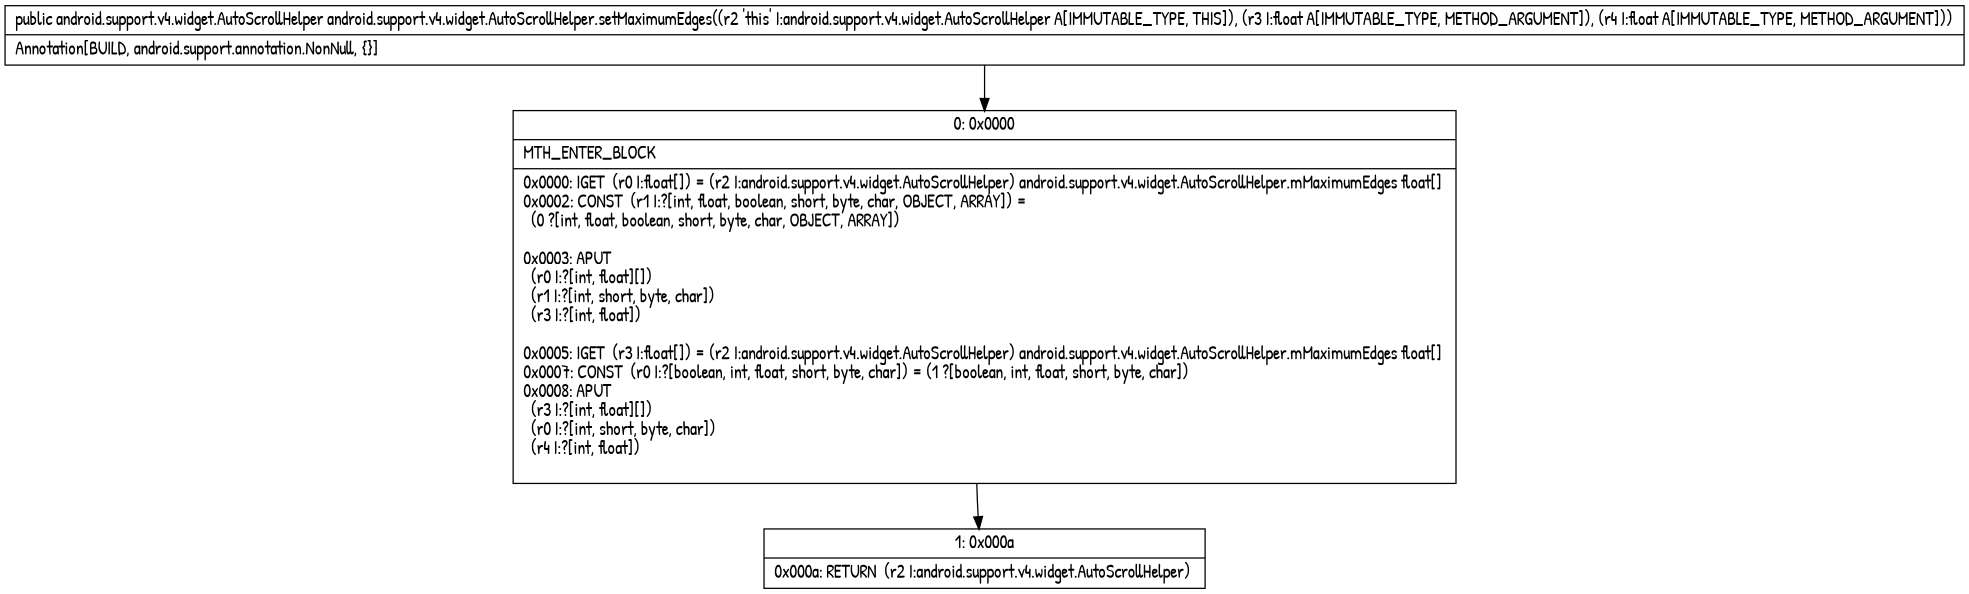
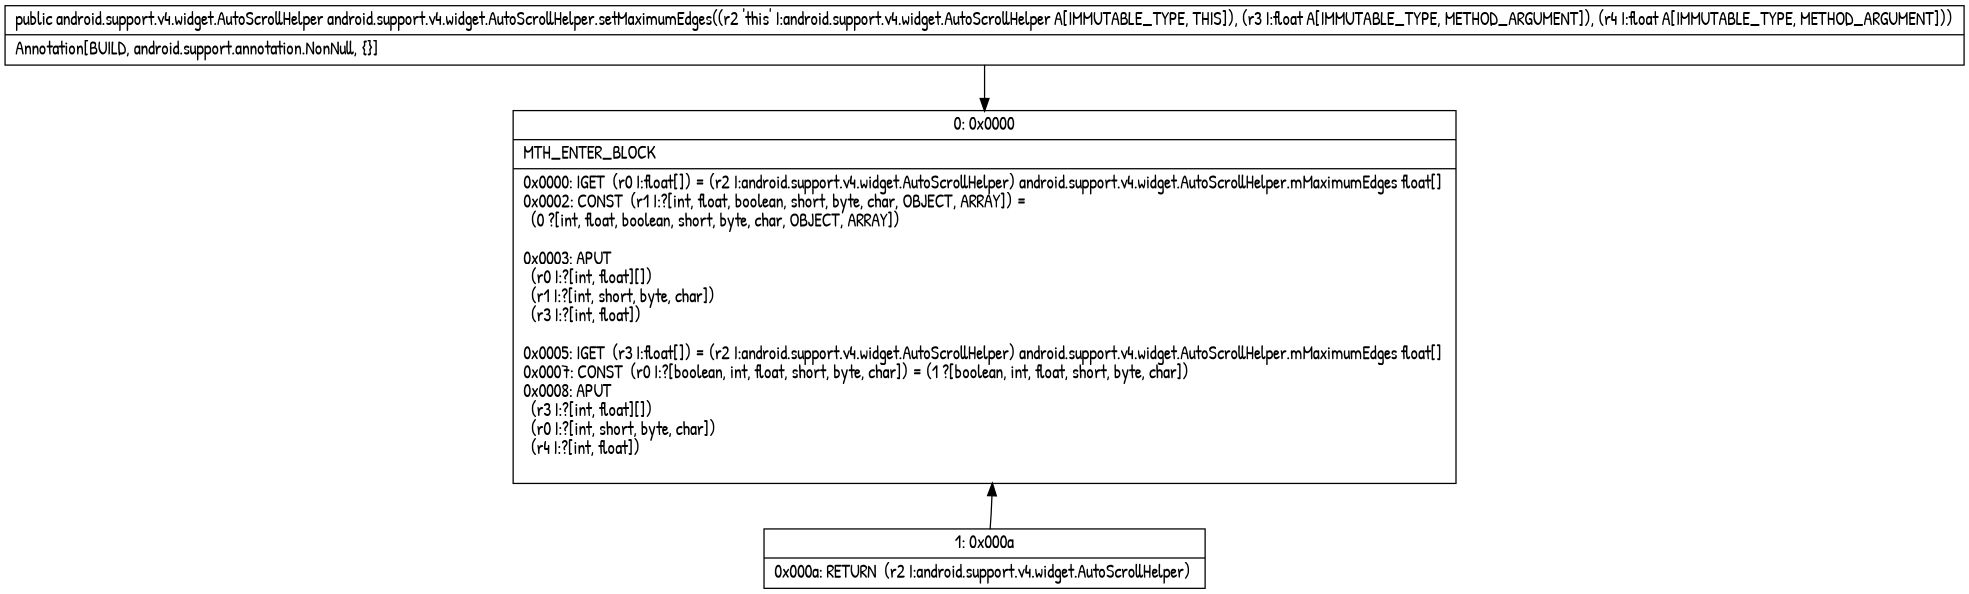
(977, 500) -> (991, 513)
